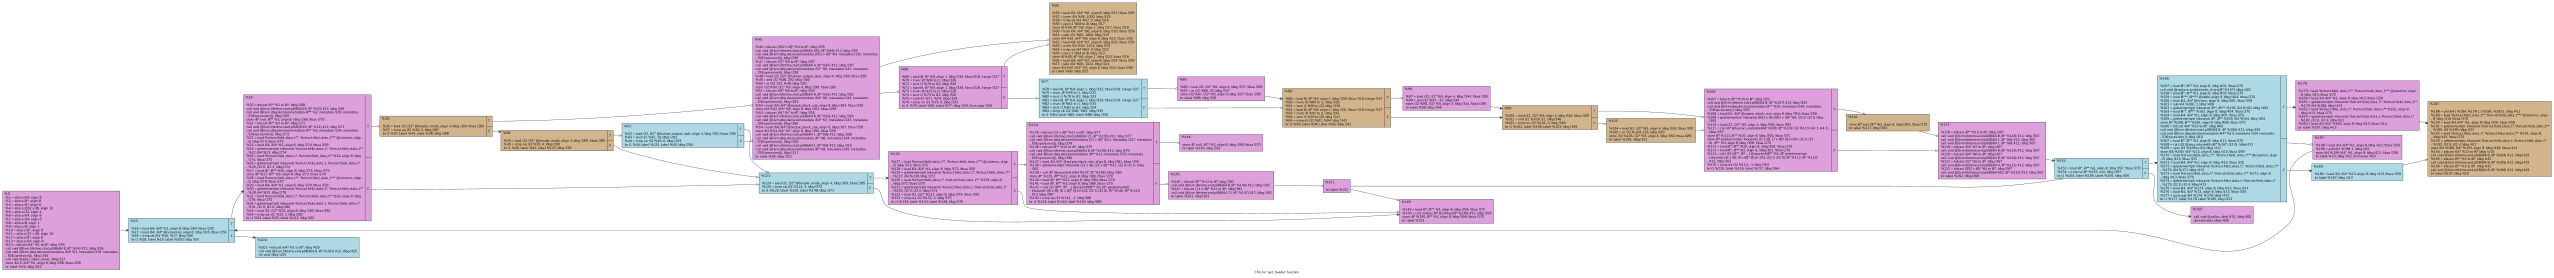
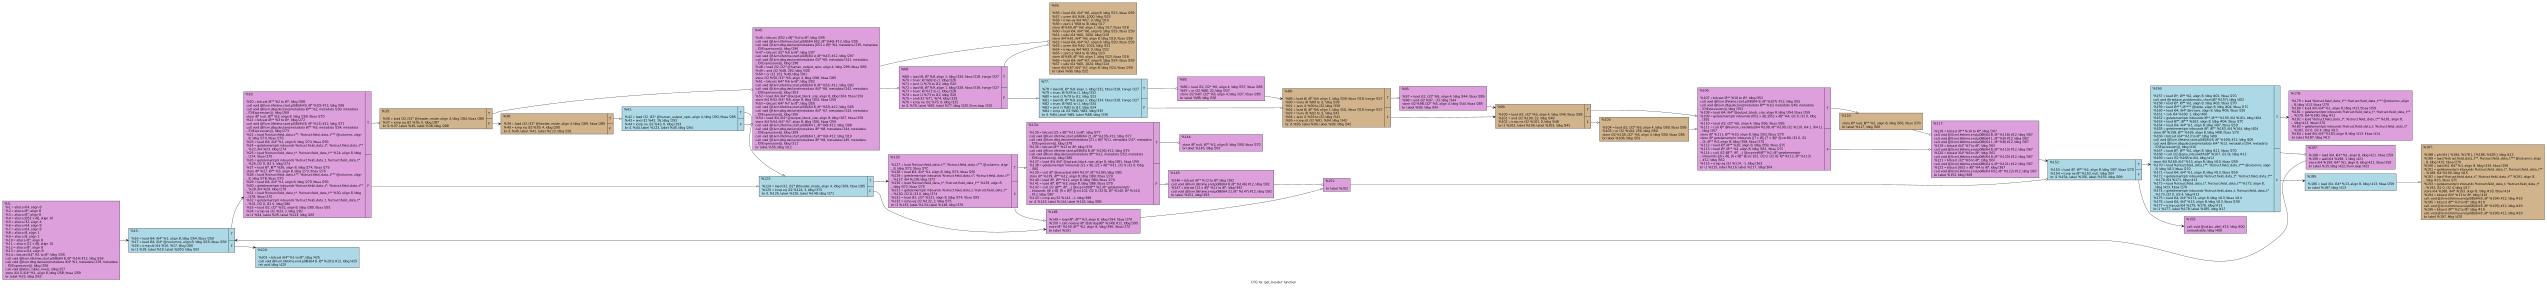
(2422, 122) -> none
(684, 165) -> none
(1374, 195) -> (1231, 207)
